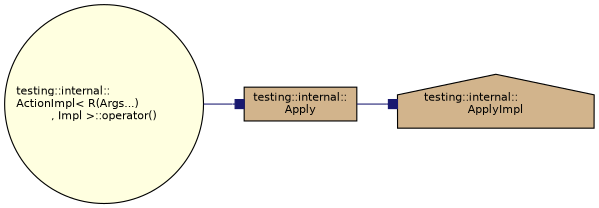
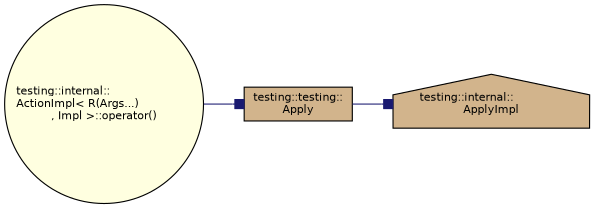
(300, 104) -> (298, 104)
